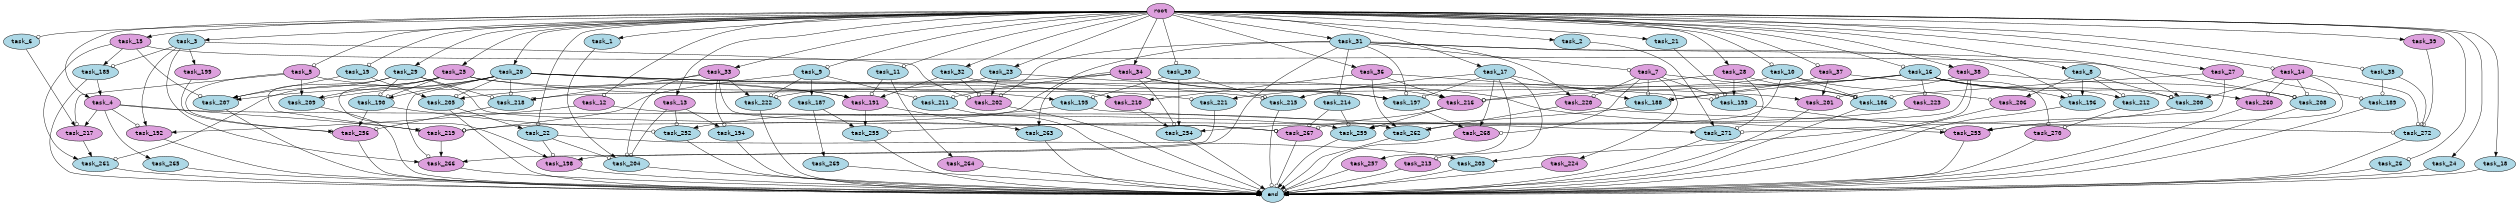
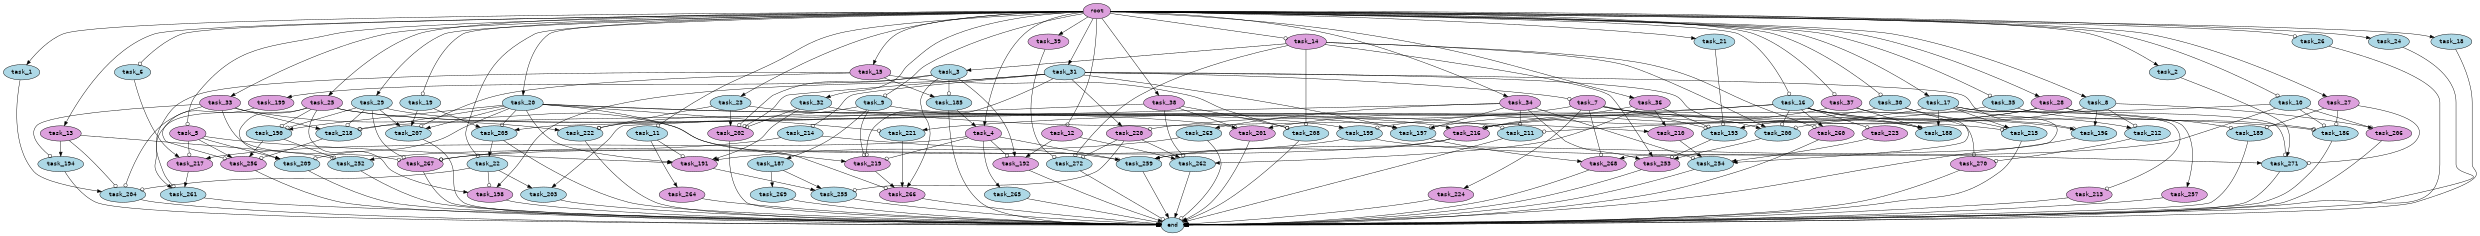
(678, 22) -> (1136, 56)
(2422, 94) -> (1766, 122)
(963, 120) -> (949, 149)
(1242, 123) -> (1005, 185)
